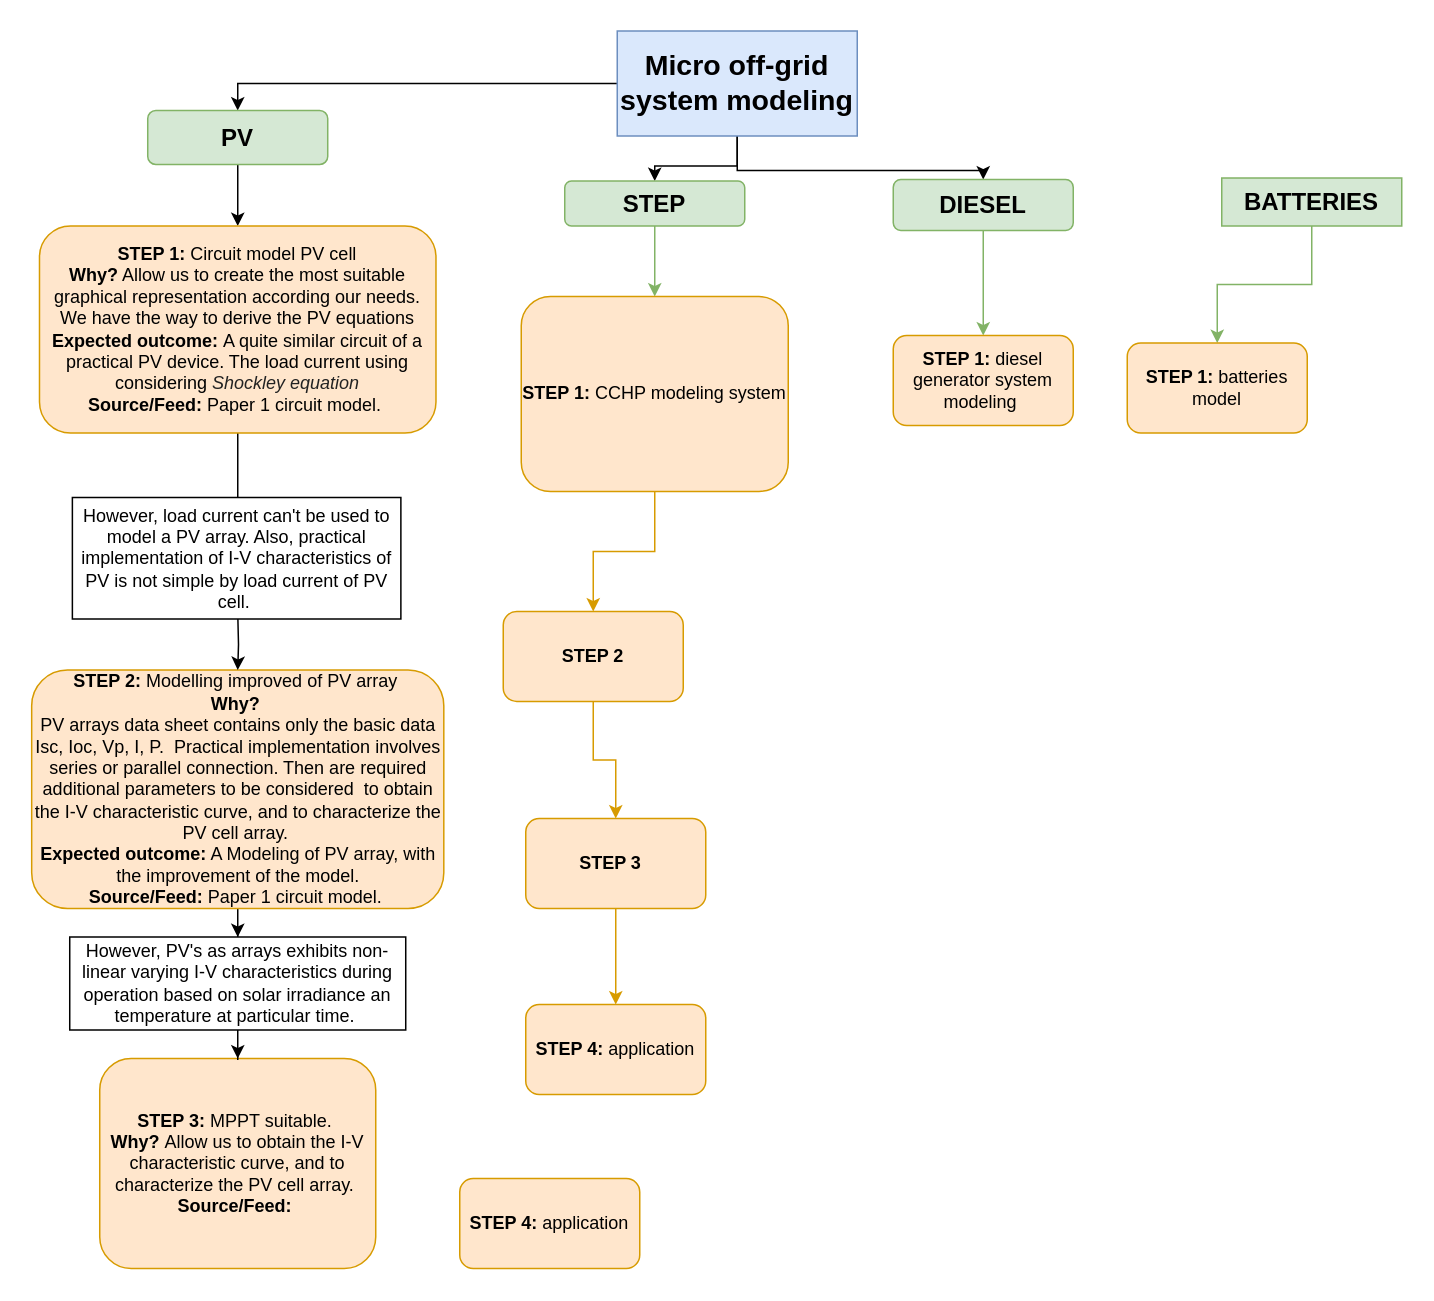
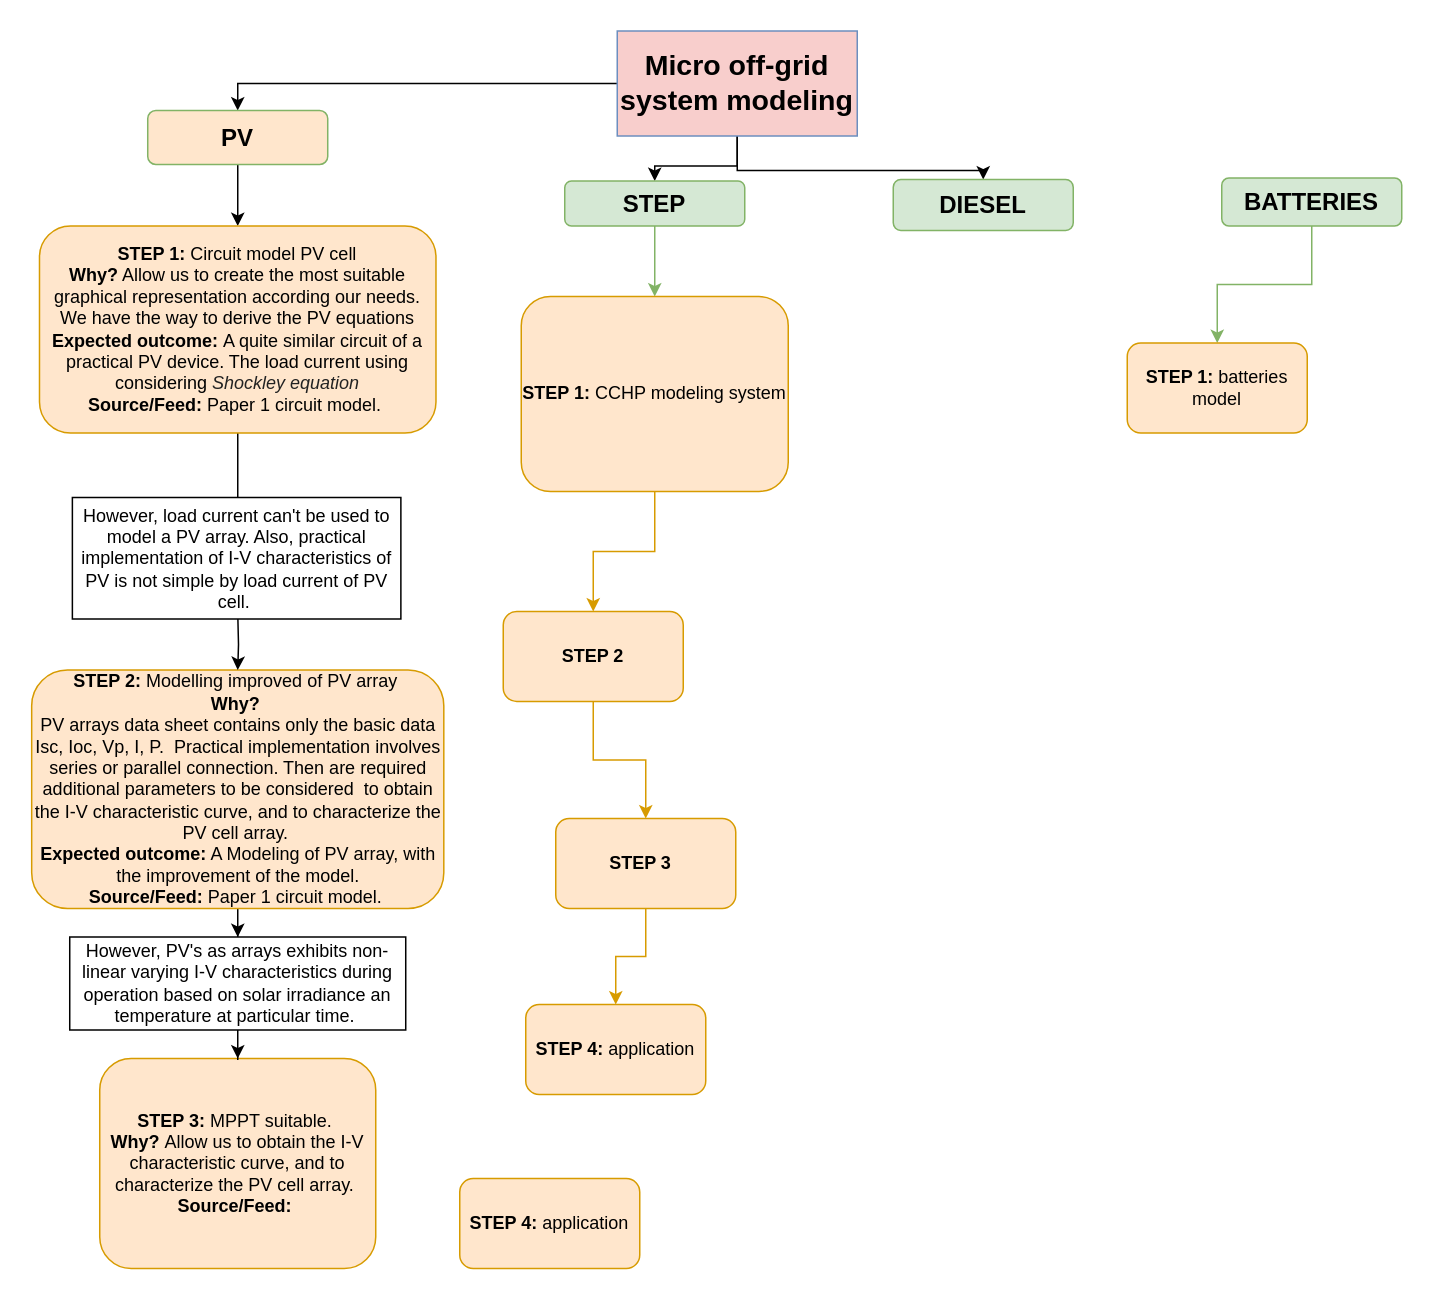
(737, 83) -> (737, 83)
(238, 137) -> (238, 137)
(1312, 202) -> (1312, 202)
(983, 277) -> none
(983, 380) -> none
(616, 863) -> (646, 863)
